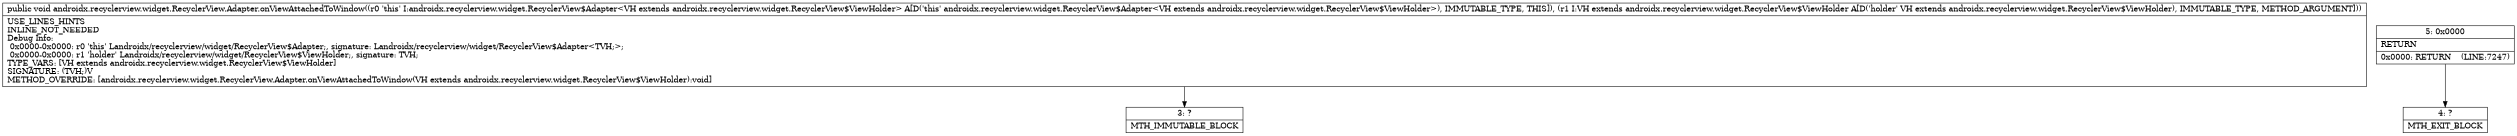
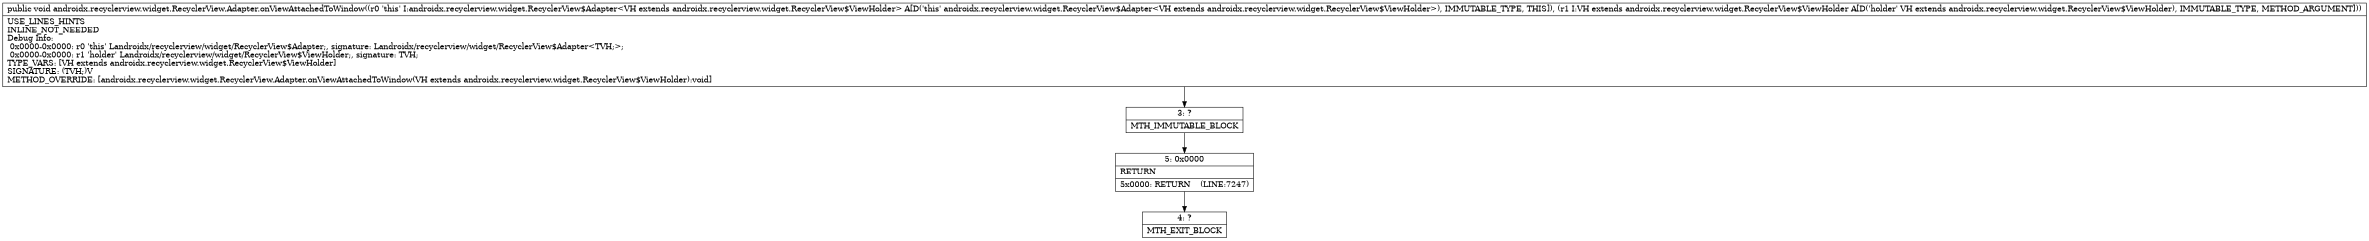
(2445, 57) -> (1185, 185)
none -> (1185, 140)
